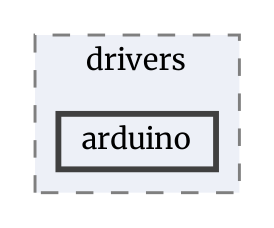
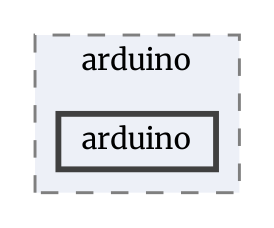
(137, 63) -> (137, 63)
